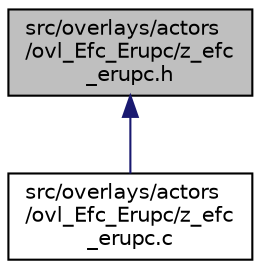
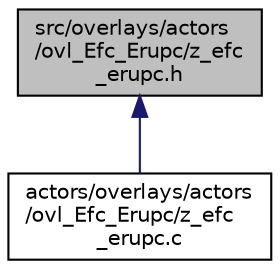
(130, 217) -> (140, 217)
